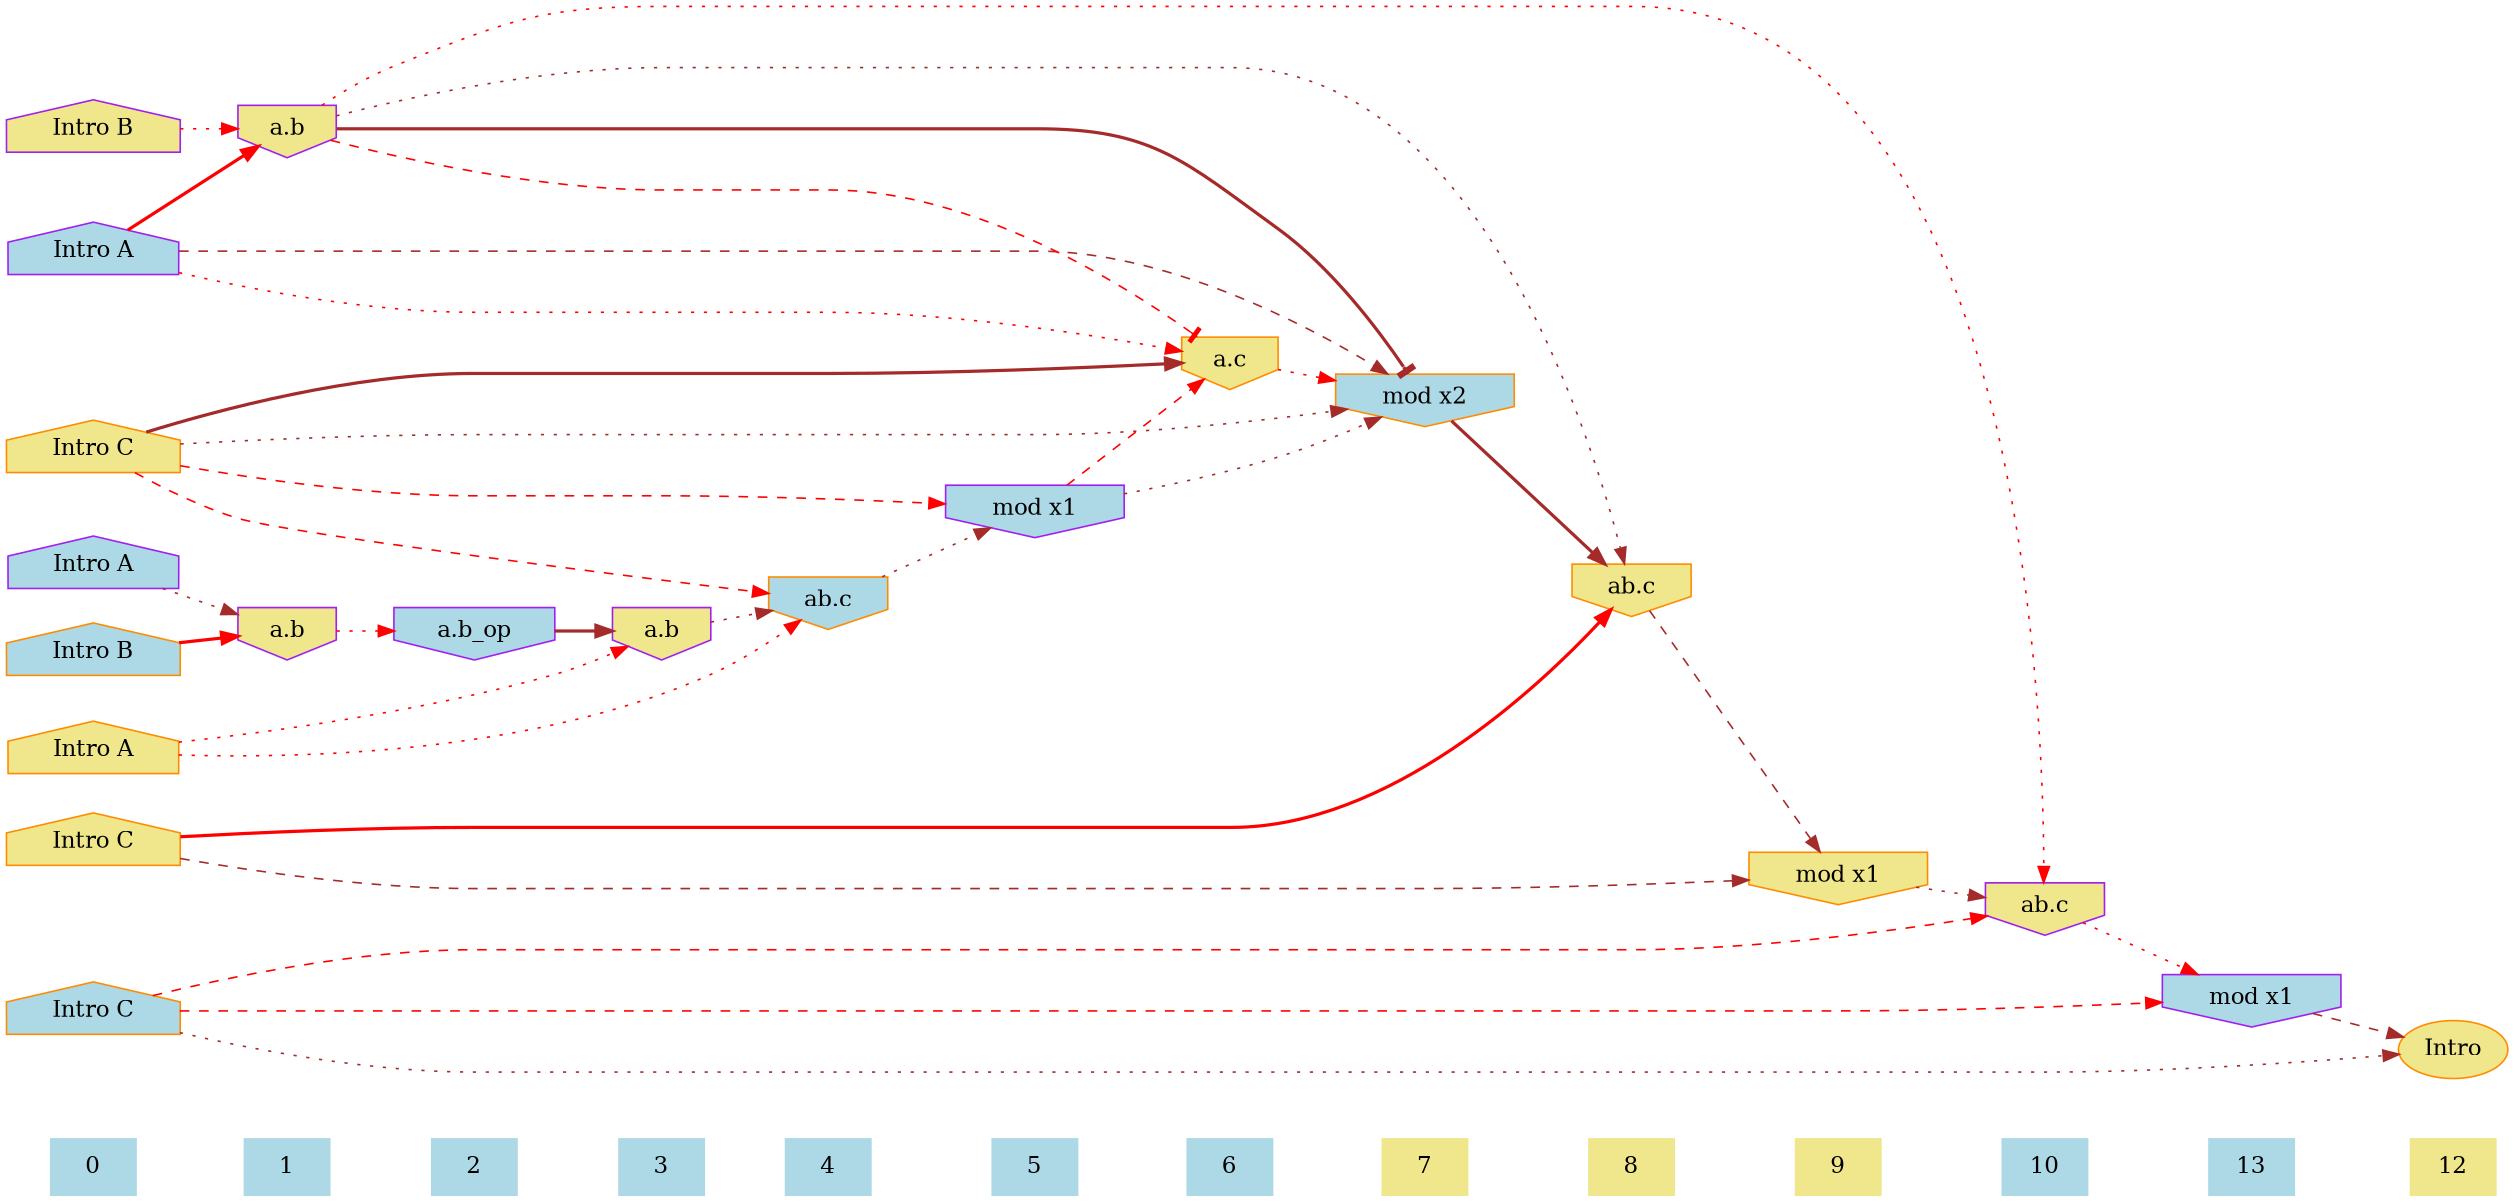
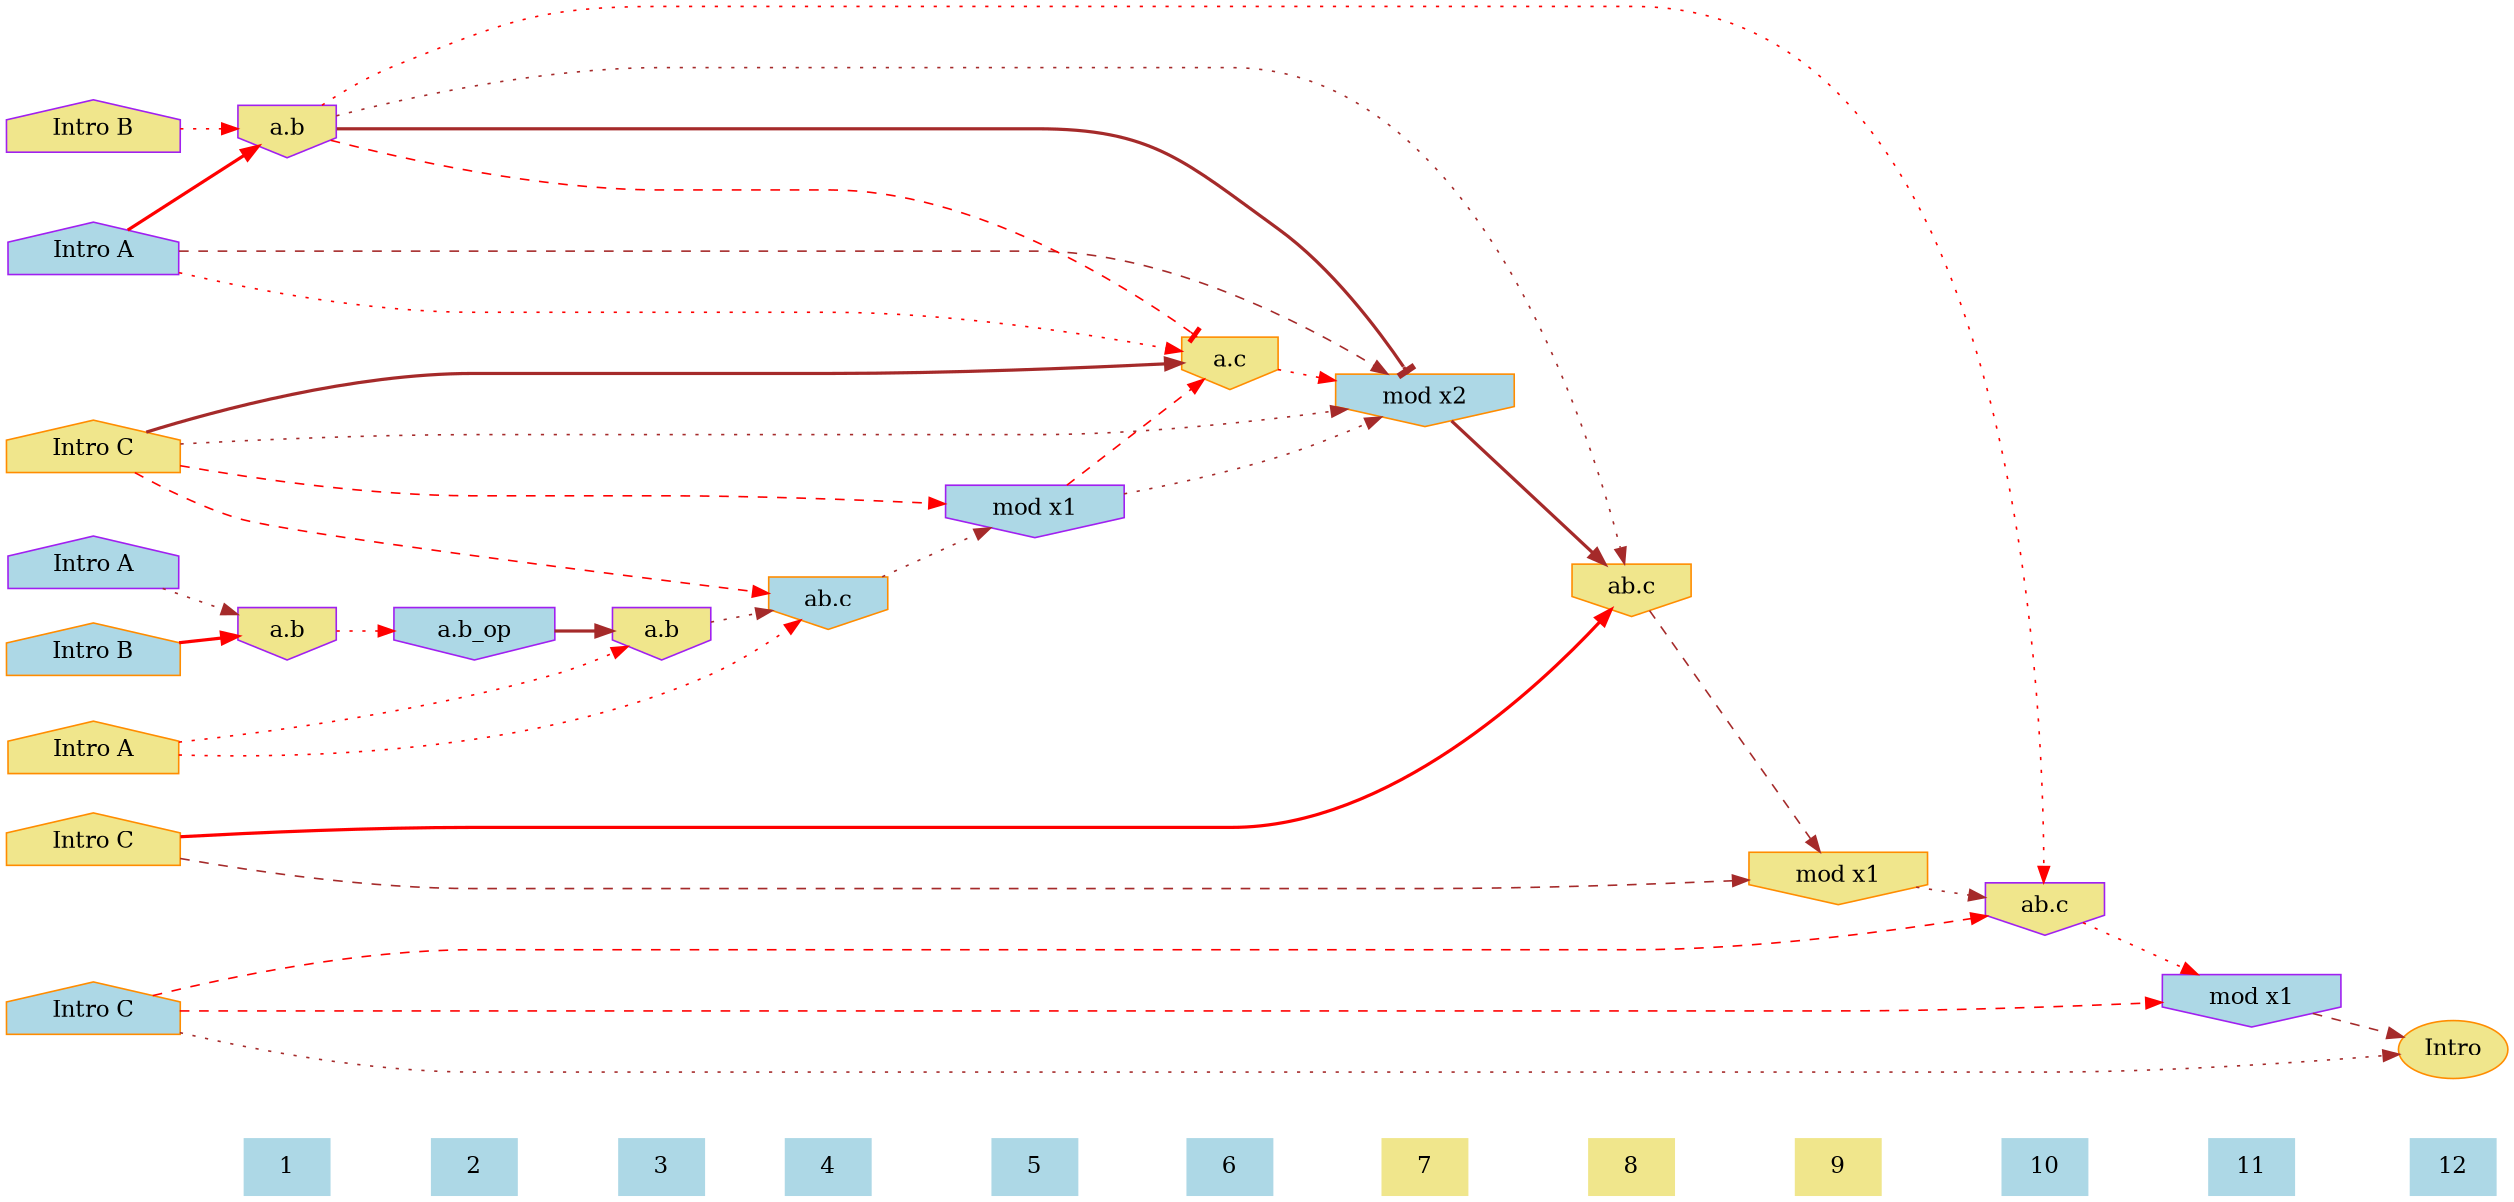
(93, 1167) -> none
(2252, 1167) -> (2252, 1167)
(2453, 1167) -> (2453, 1167)
